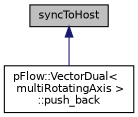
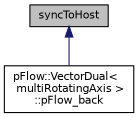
(69, 89) -> (69, 89)
